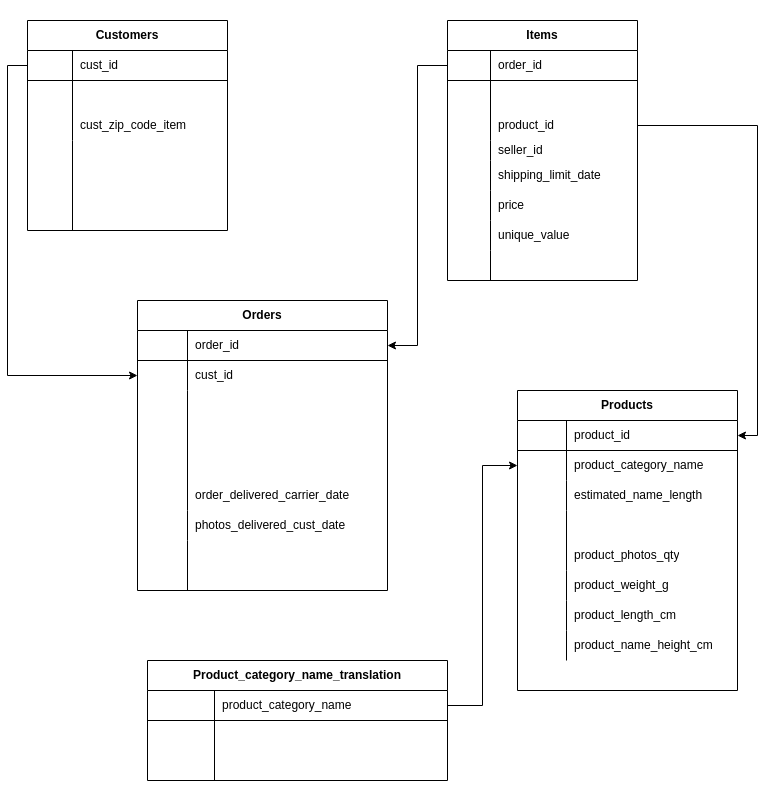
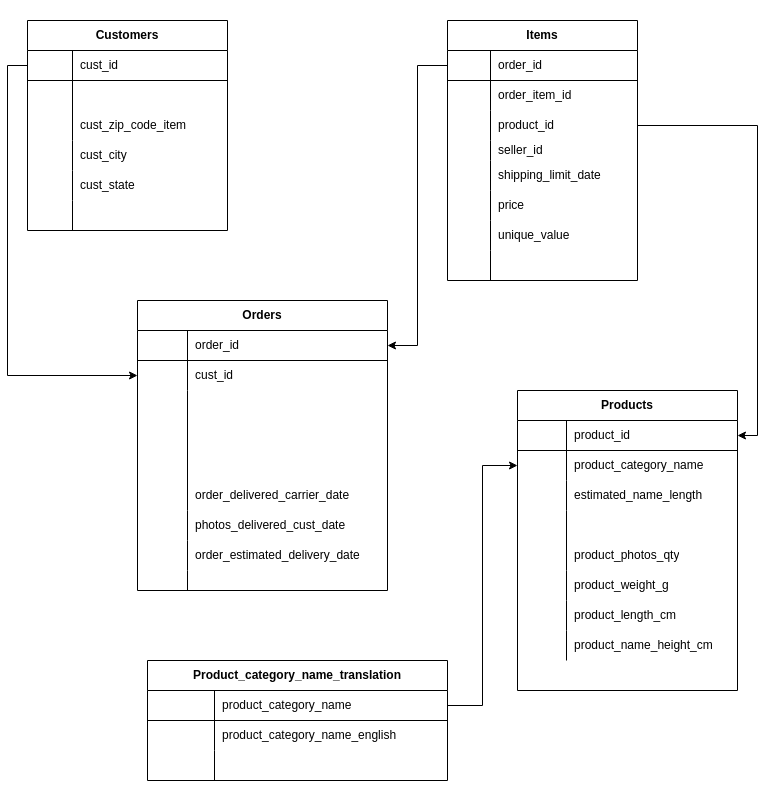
none -> (564, 96)
none -> (150, 156)
none -> (150, 186)
none -> (288, 556)
none -> (331, 736)
